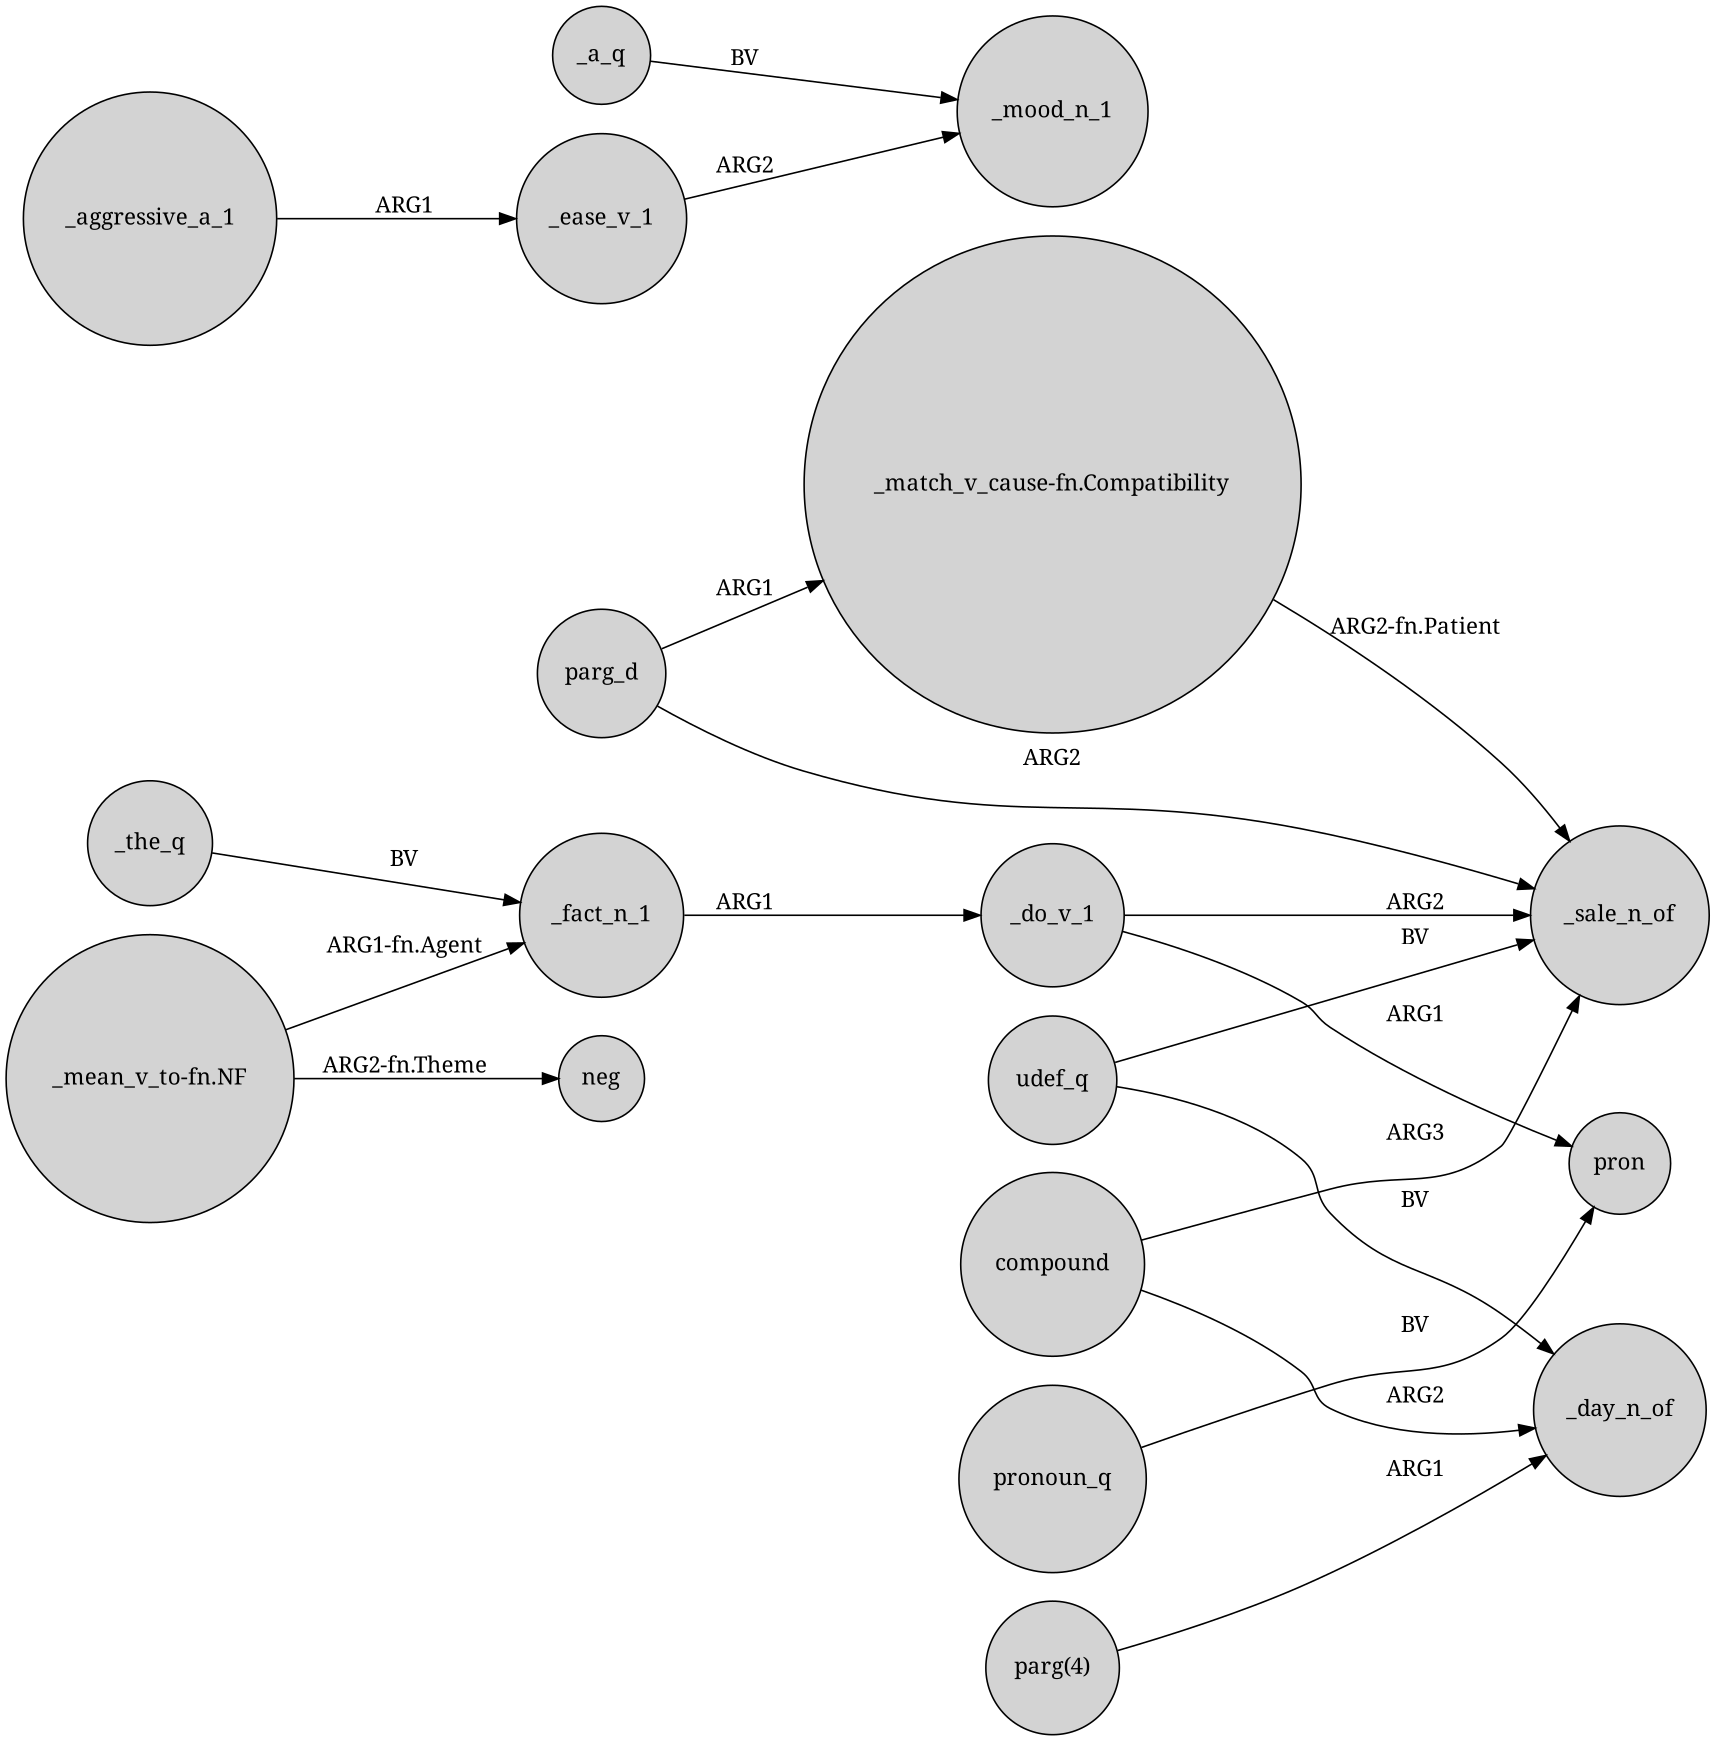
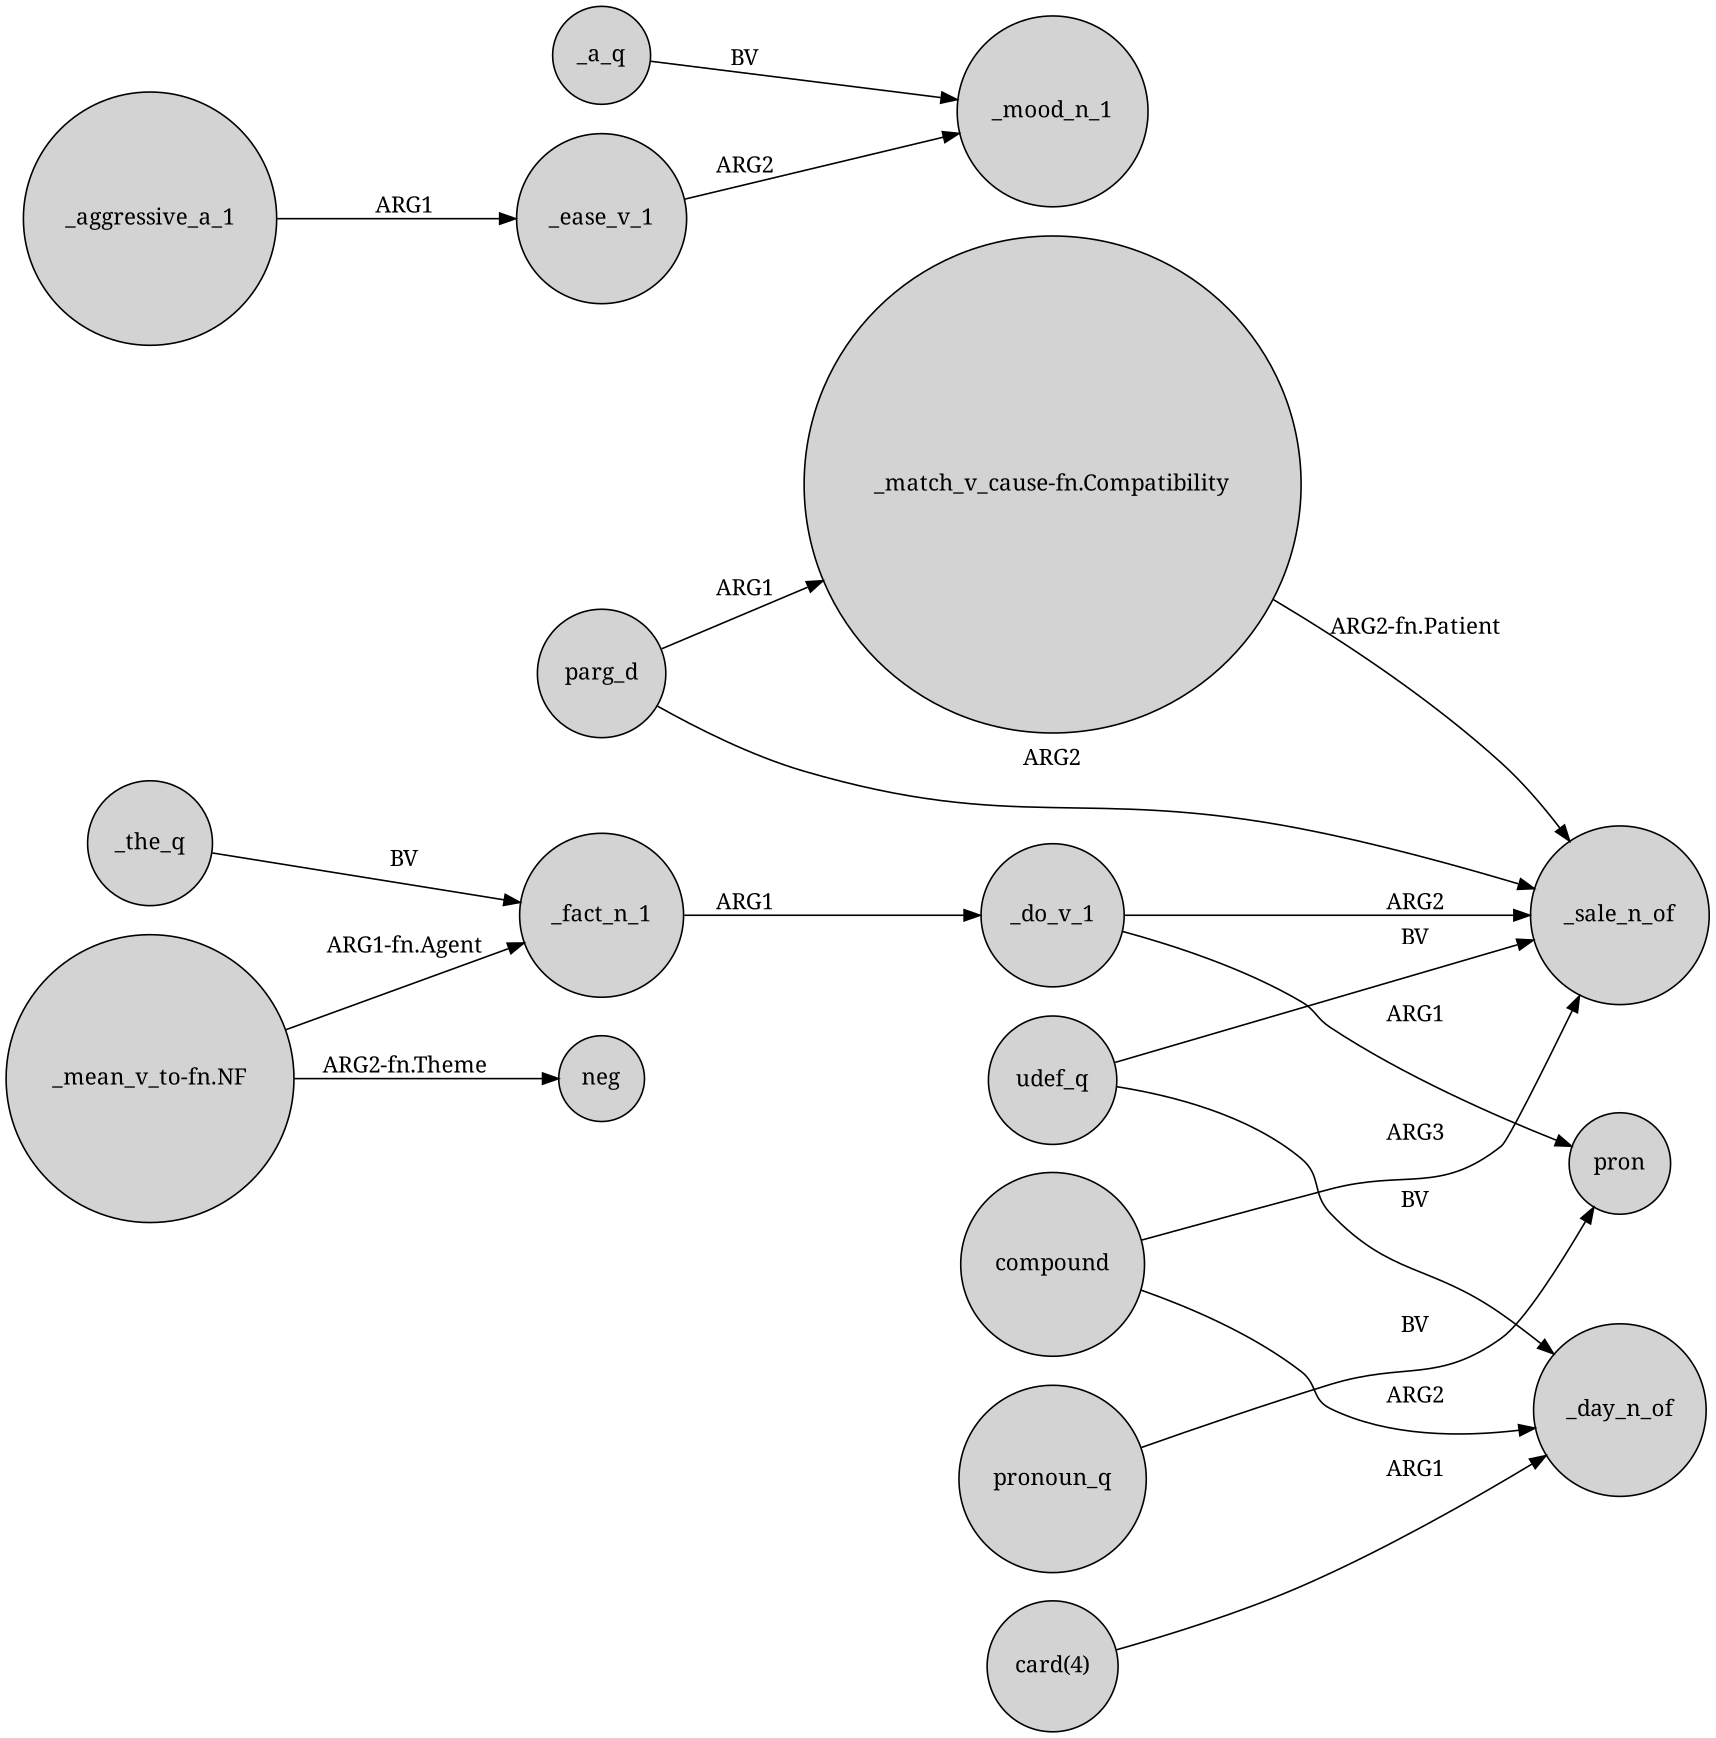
(1053, 1668) -> (1053, 1666)
